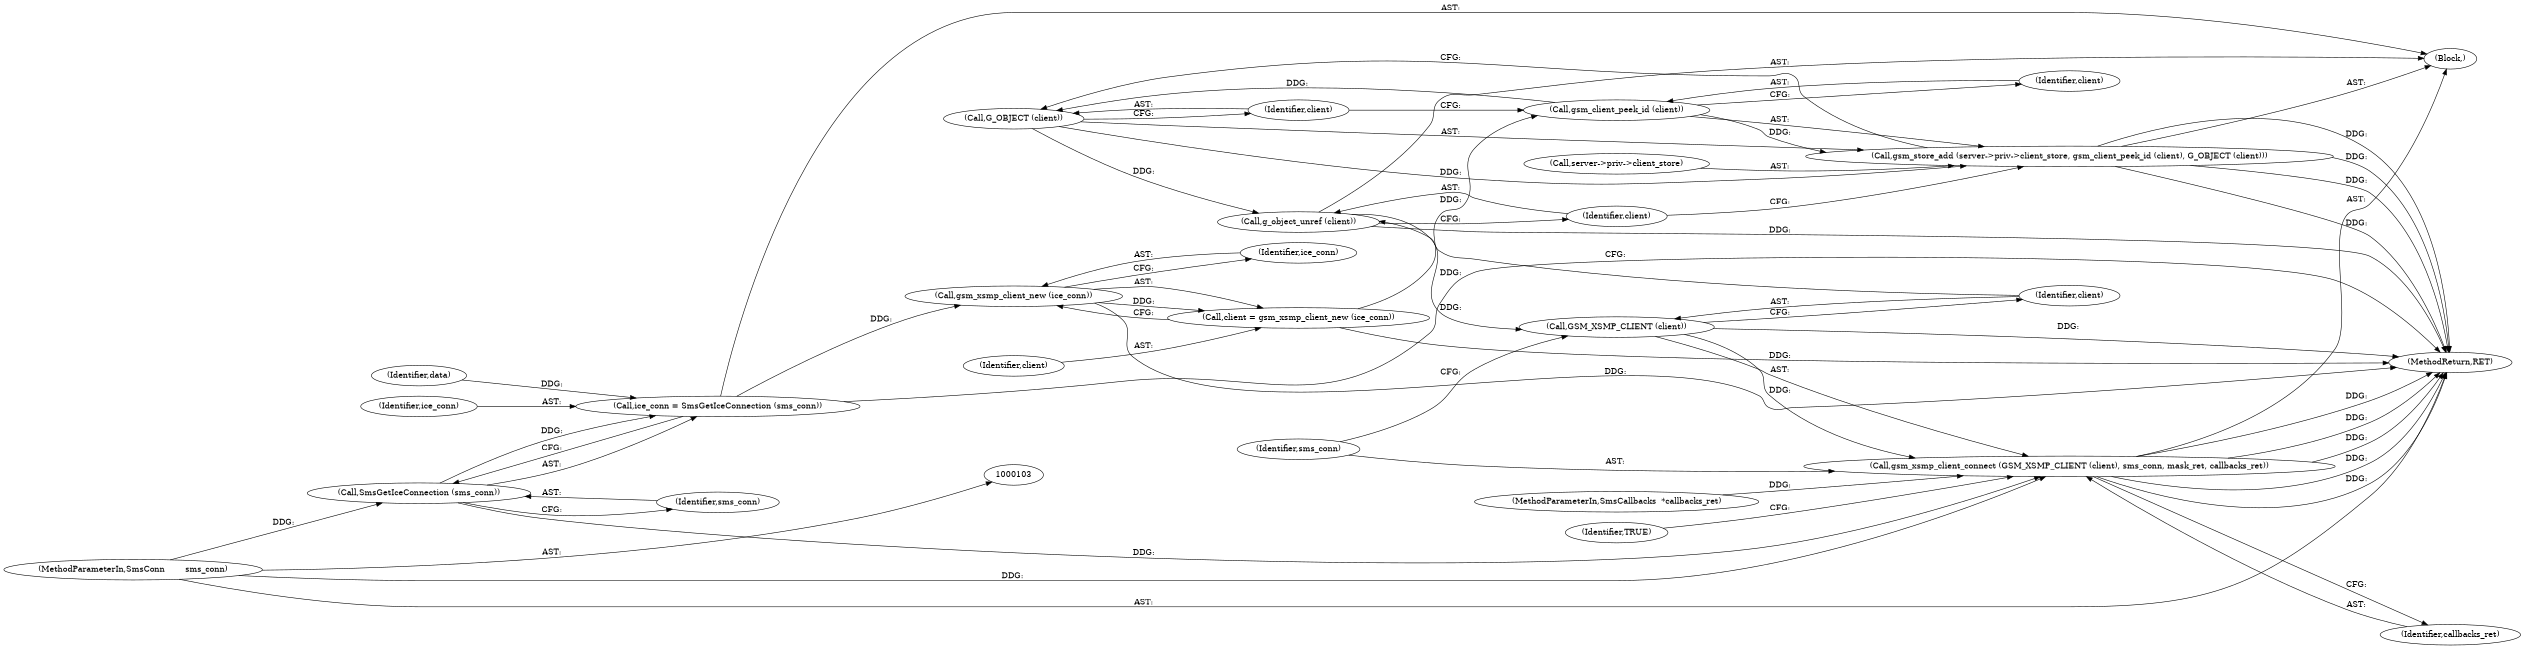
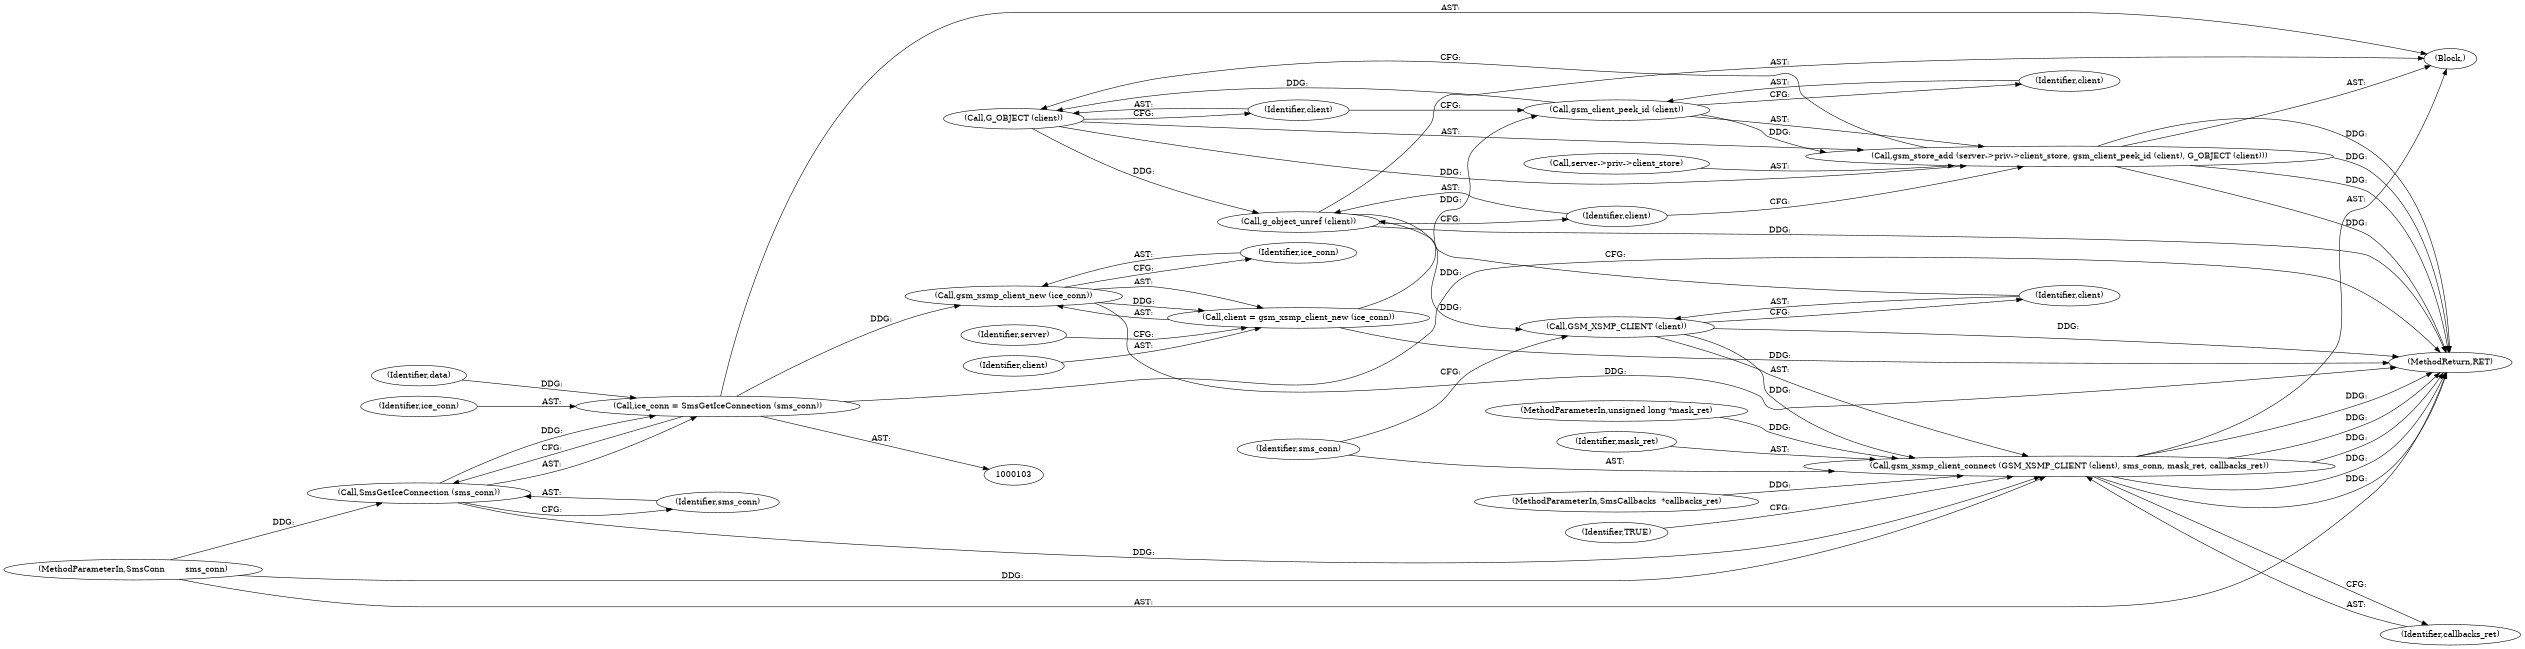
(1145, 313) -> (1145, 313)
none -> (1014, 335)
none -> (1617, 411)
none -> (1617, 442)
(627, 551) -> (872, 442)
